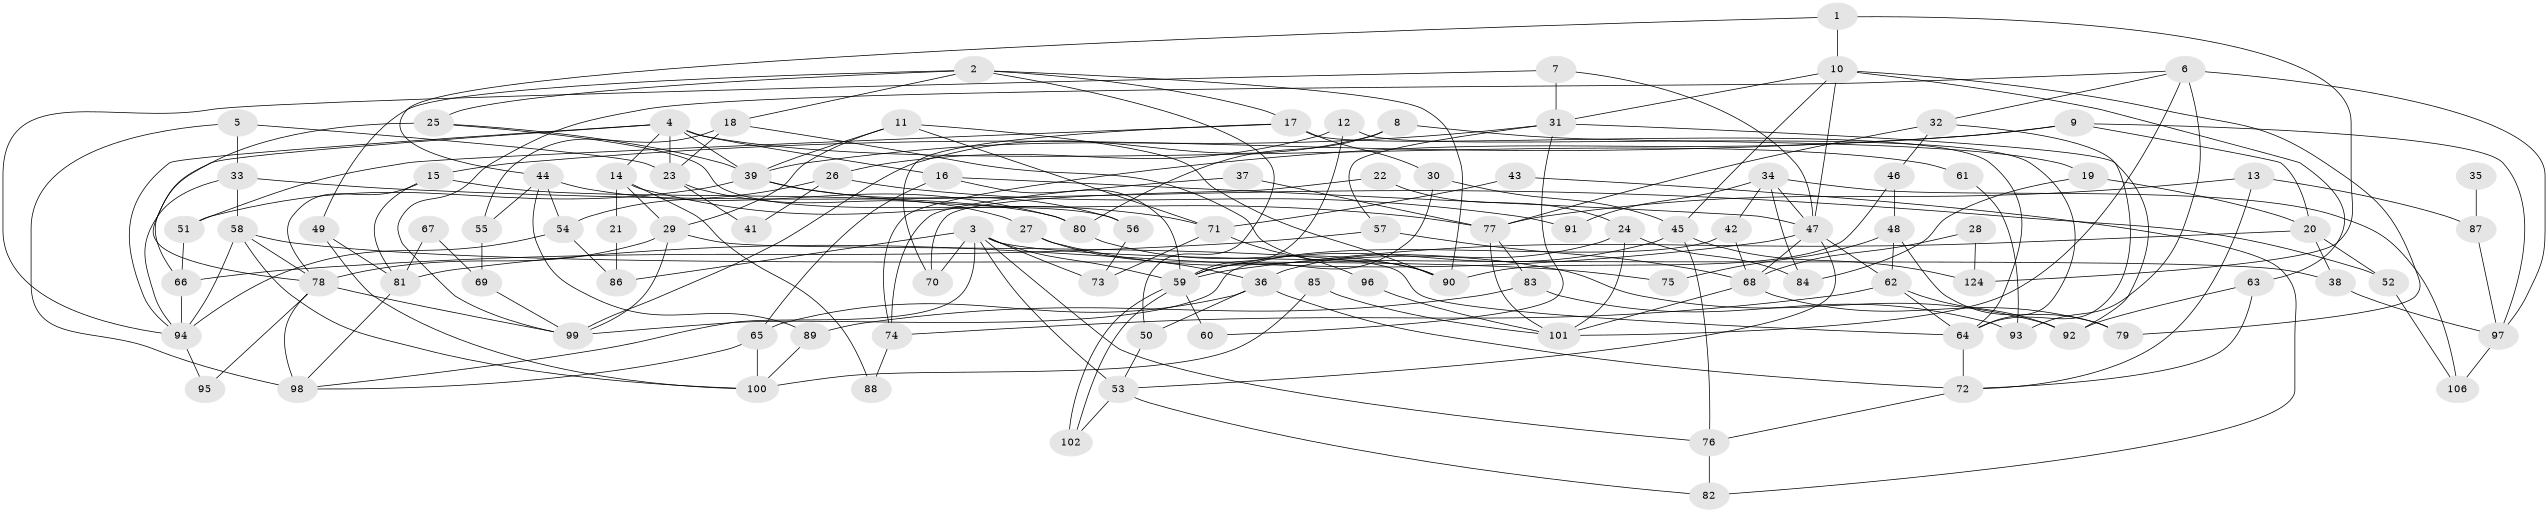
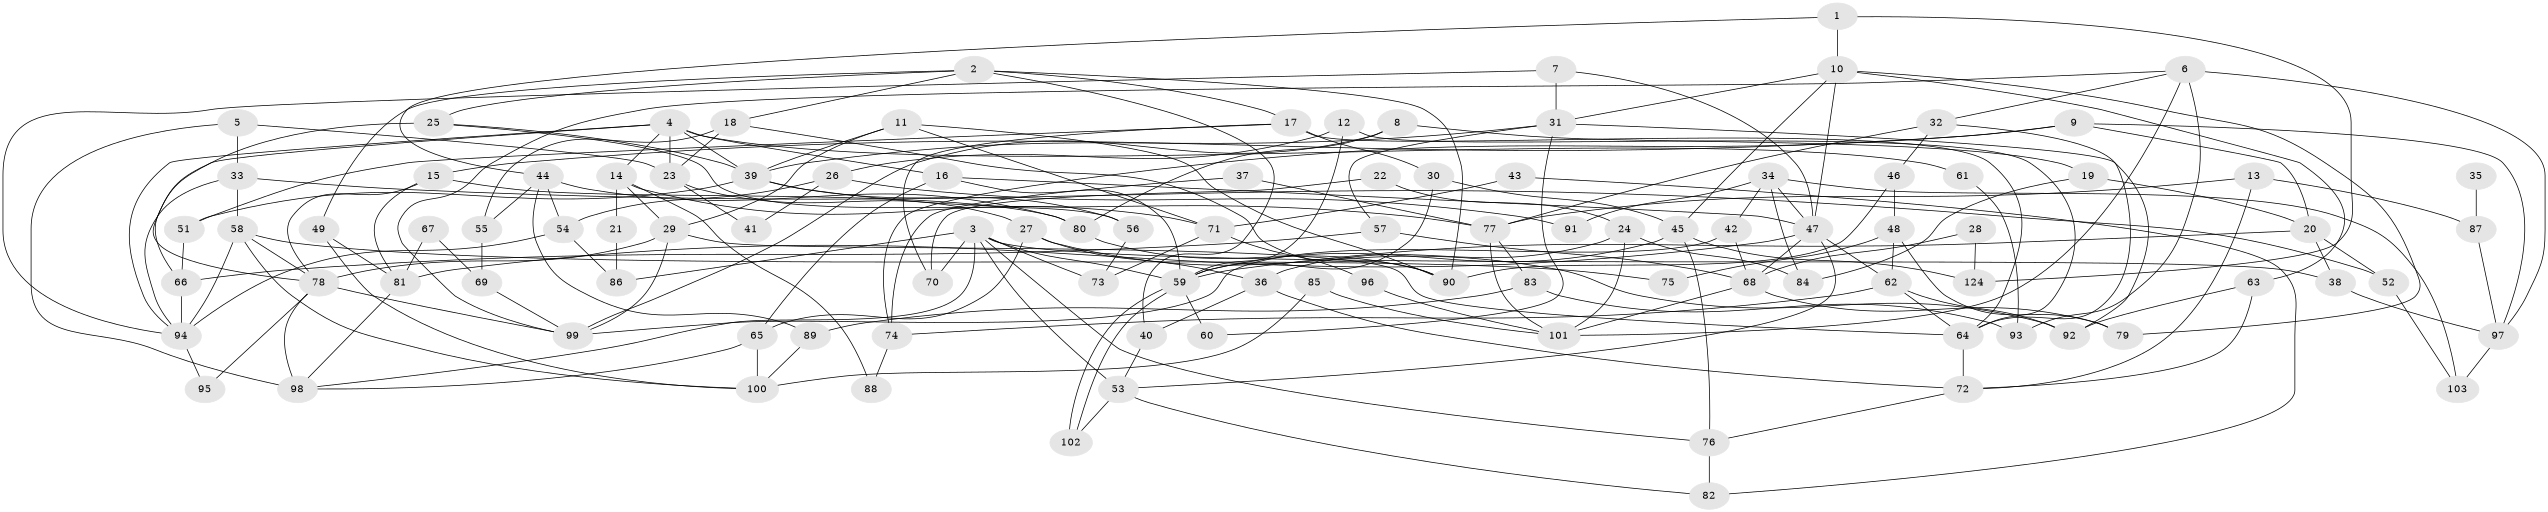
(985, 306) -> (961, 308)
(1147, 336) -> (1147, 336)
(2458, 389) -> (2458, 389)
